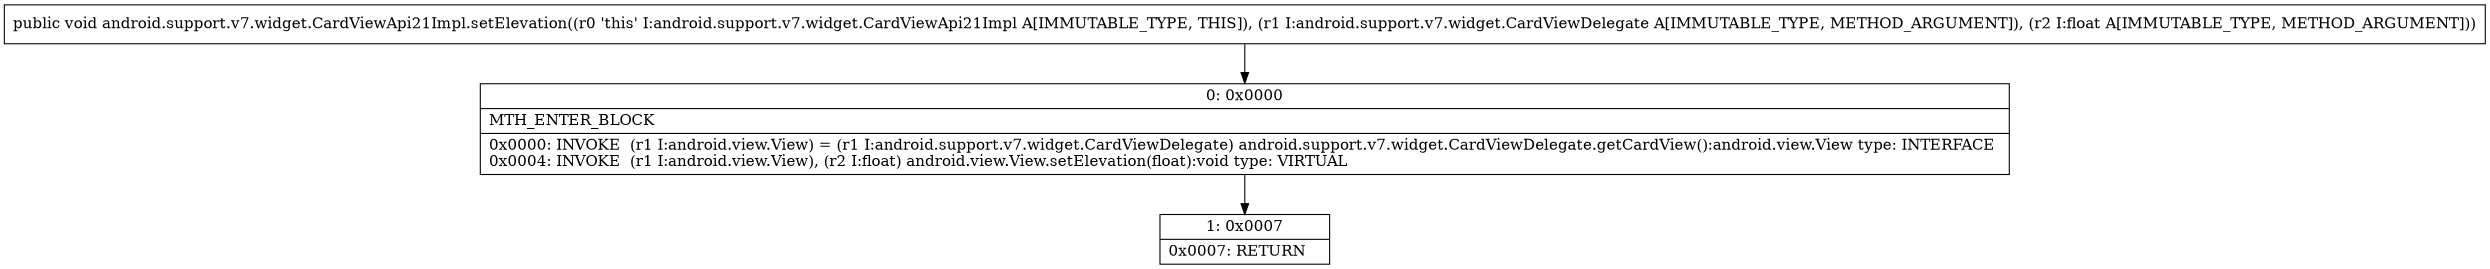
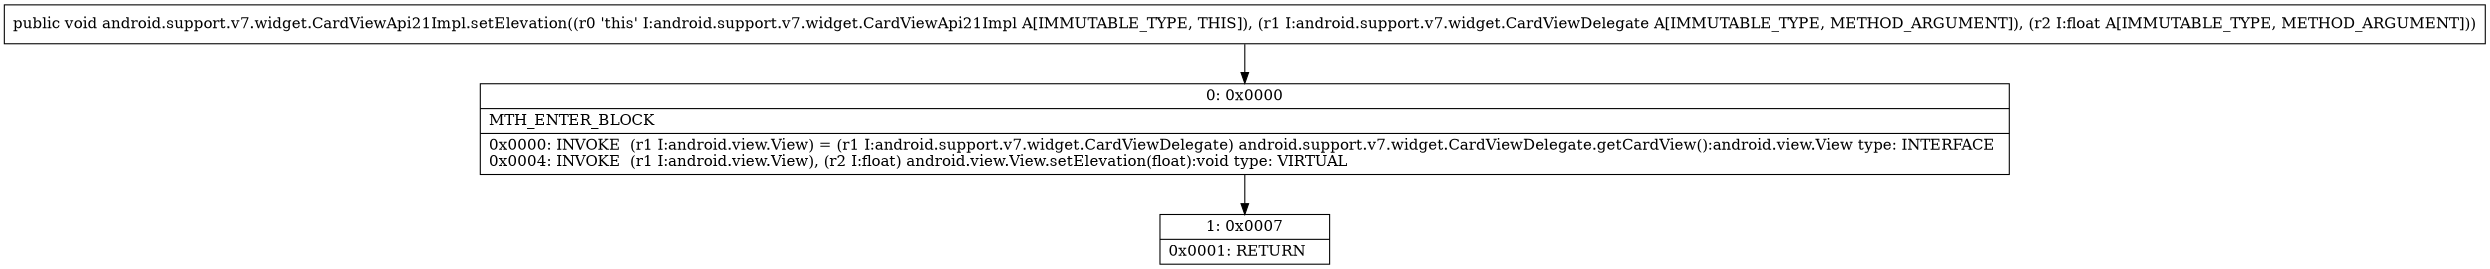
(1245, 251) -> (1245, 251)
